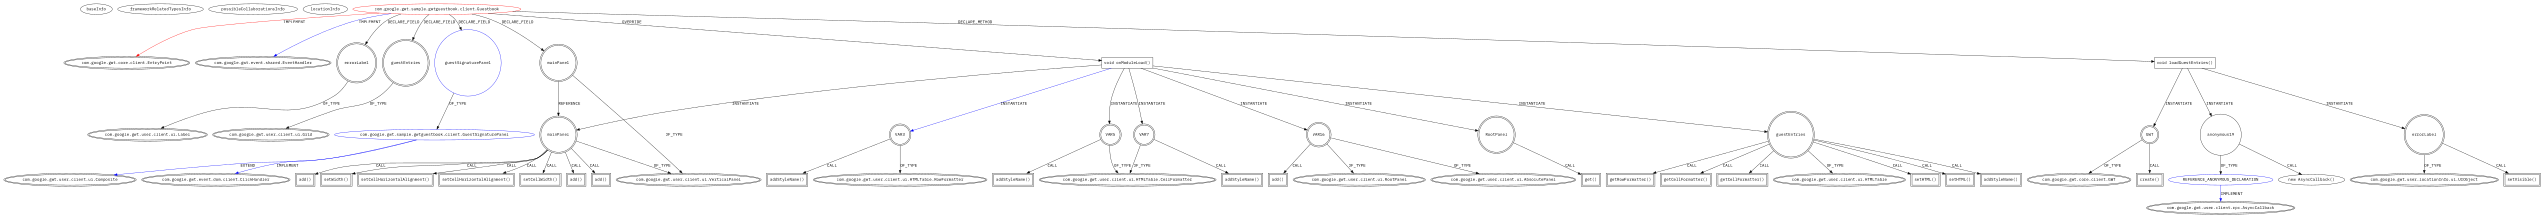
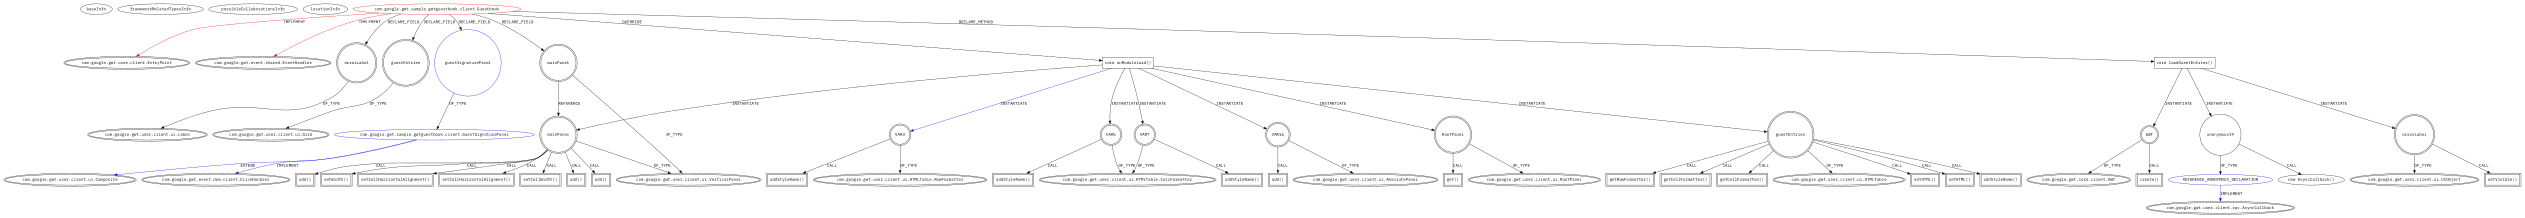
(332, 29) -> (332, 29)
(1339, 157) -> (1495, 158)
(2424, 180) -> (2415, 180)
